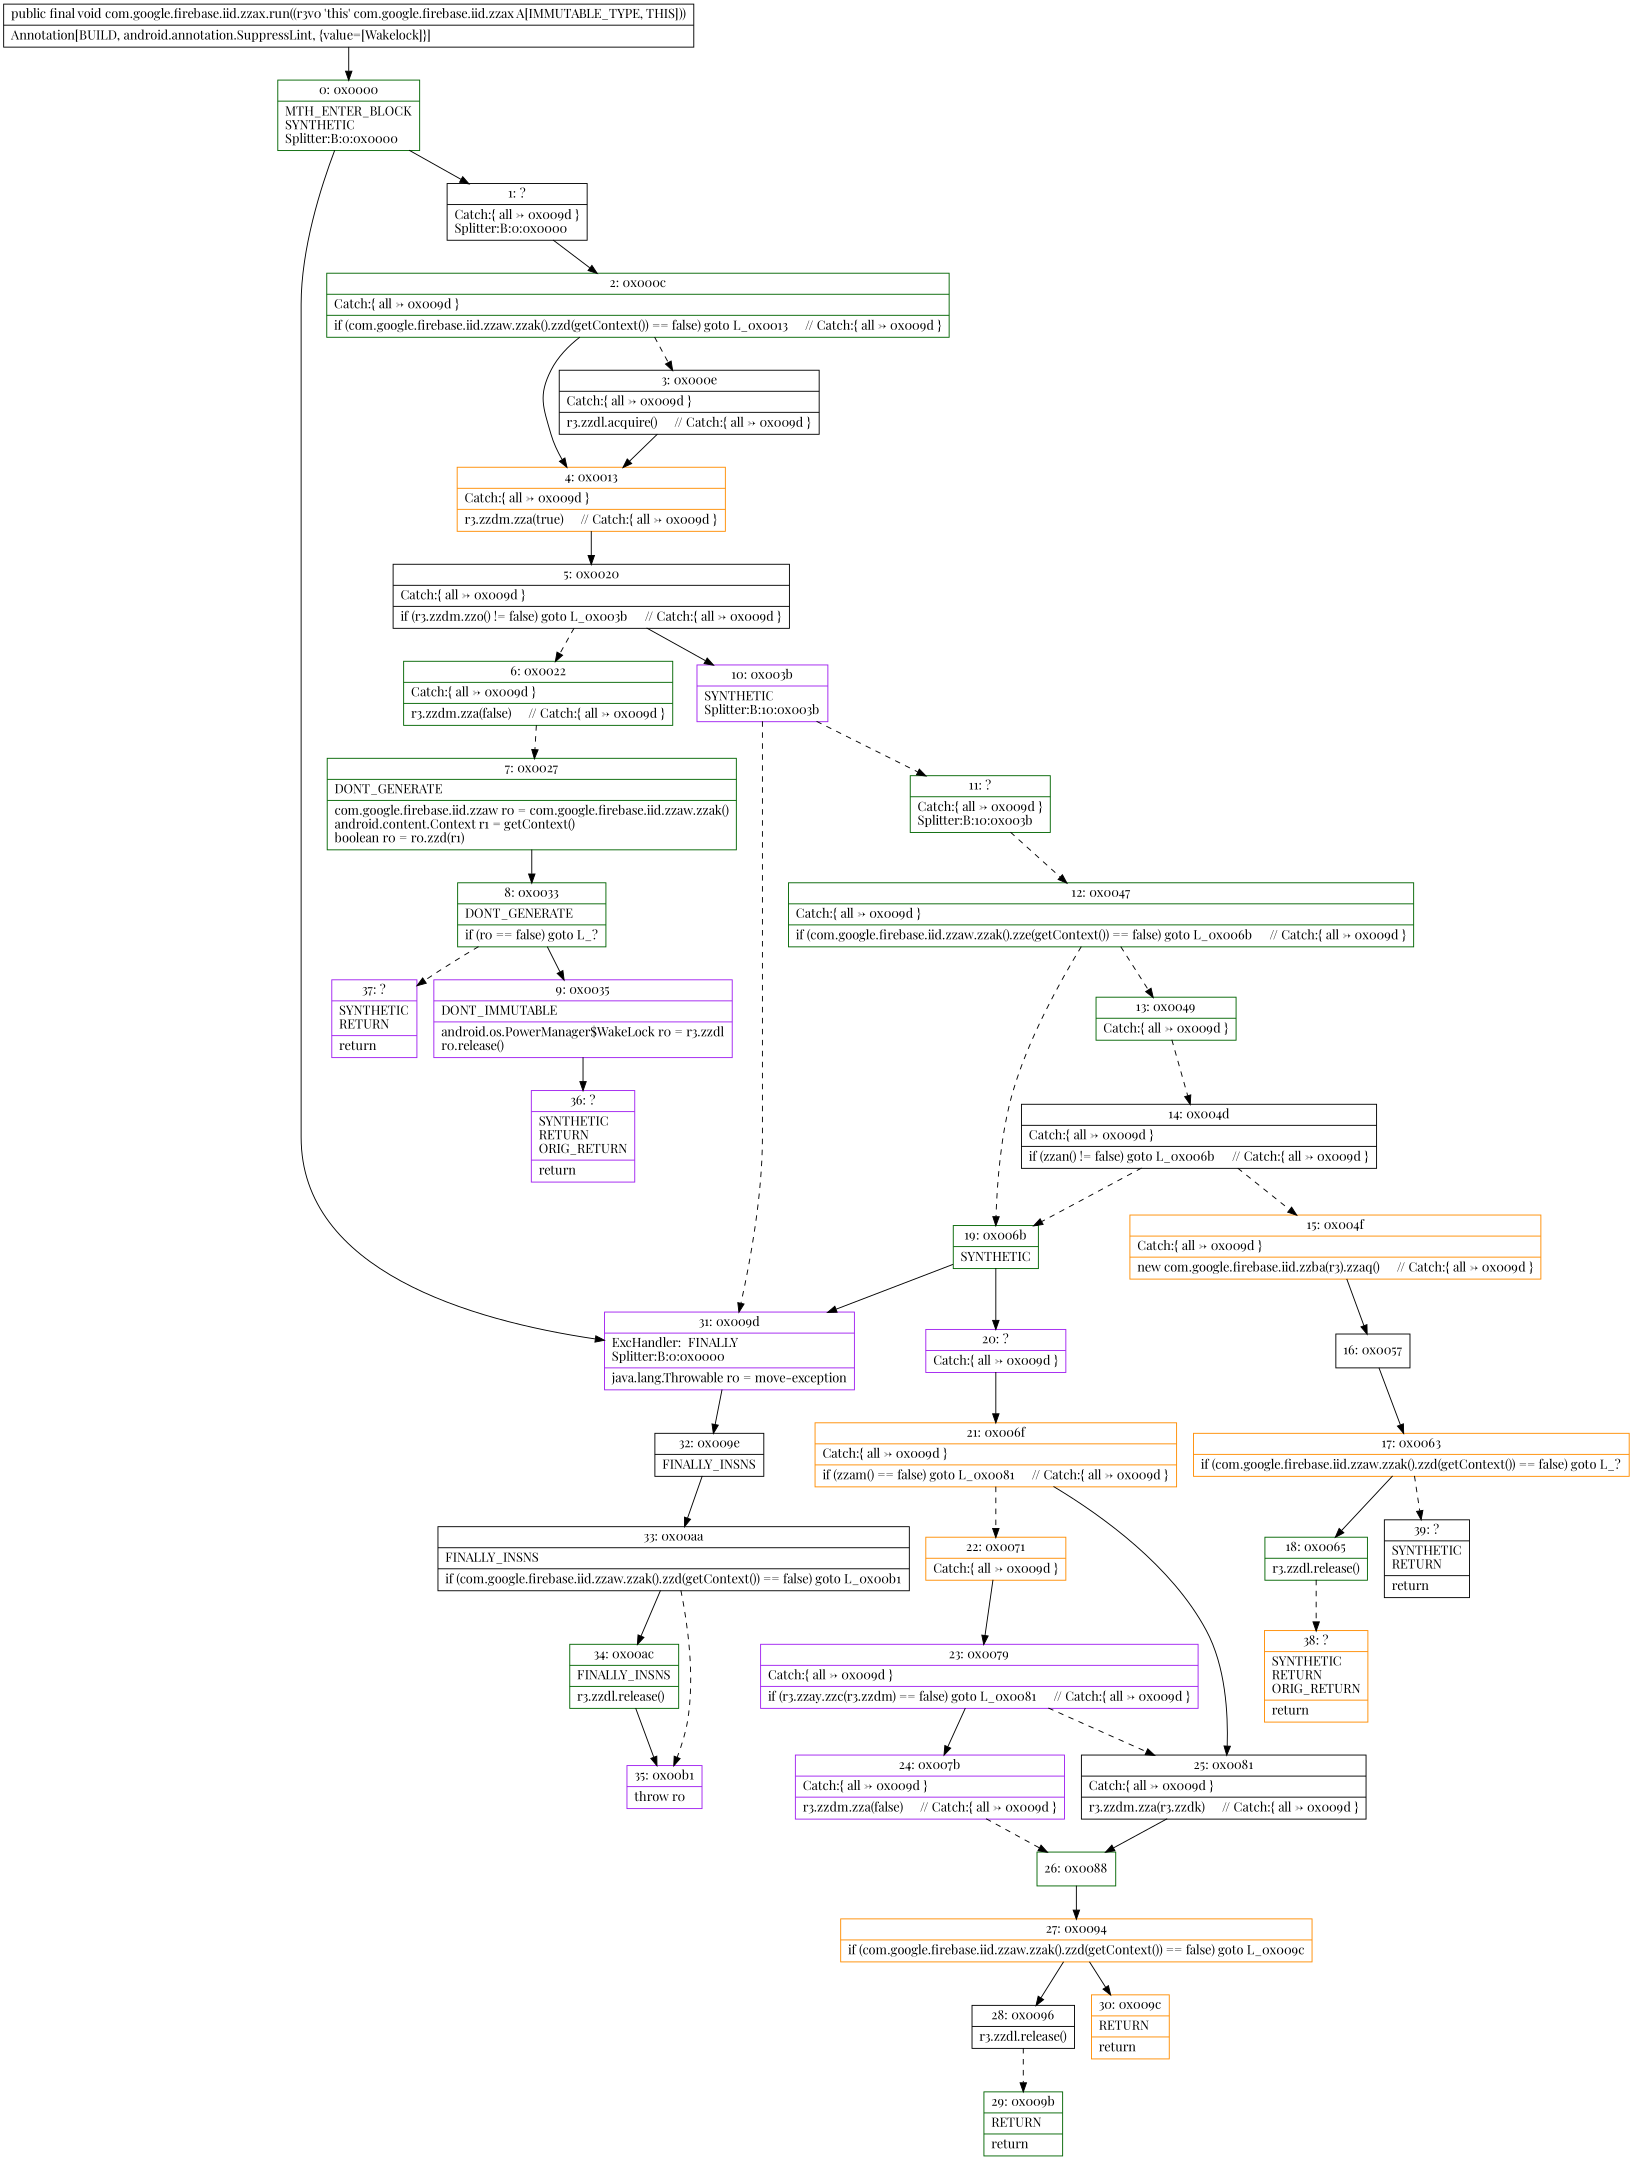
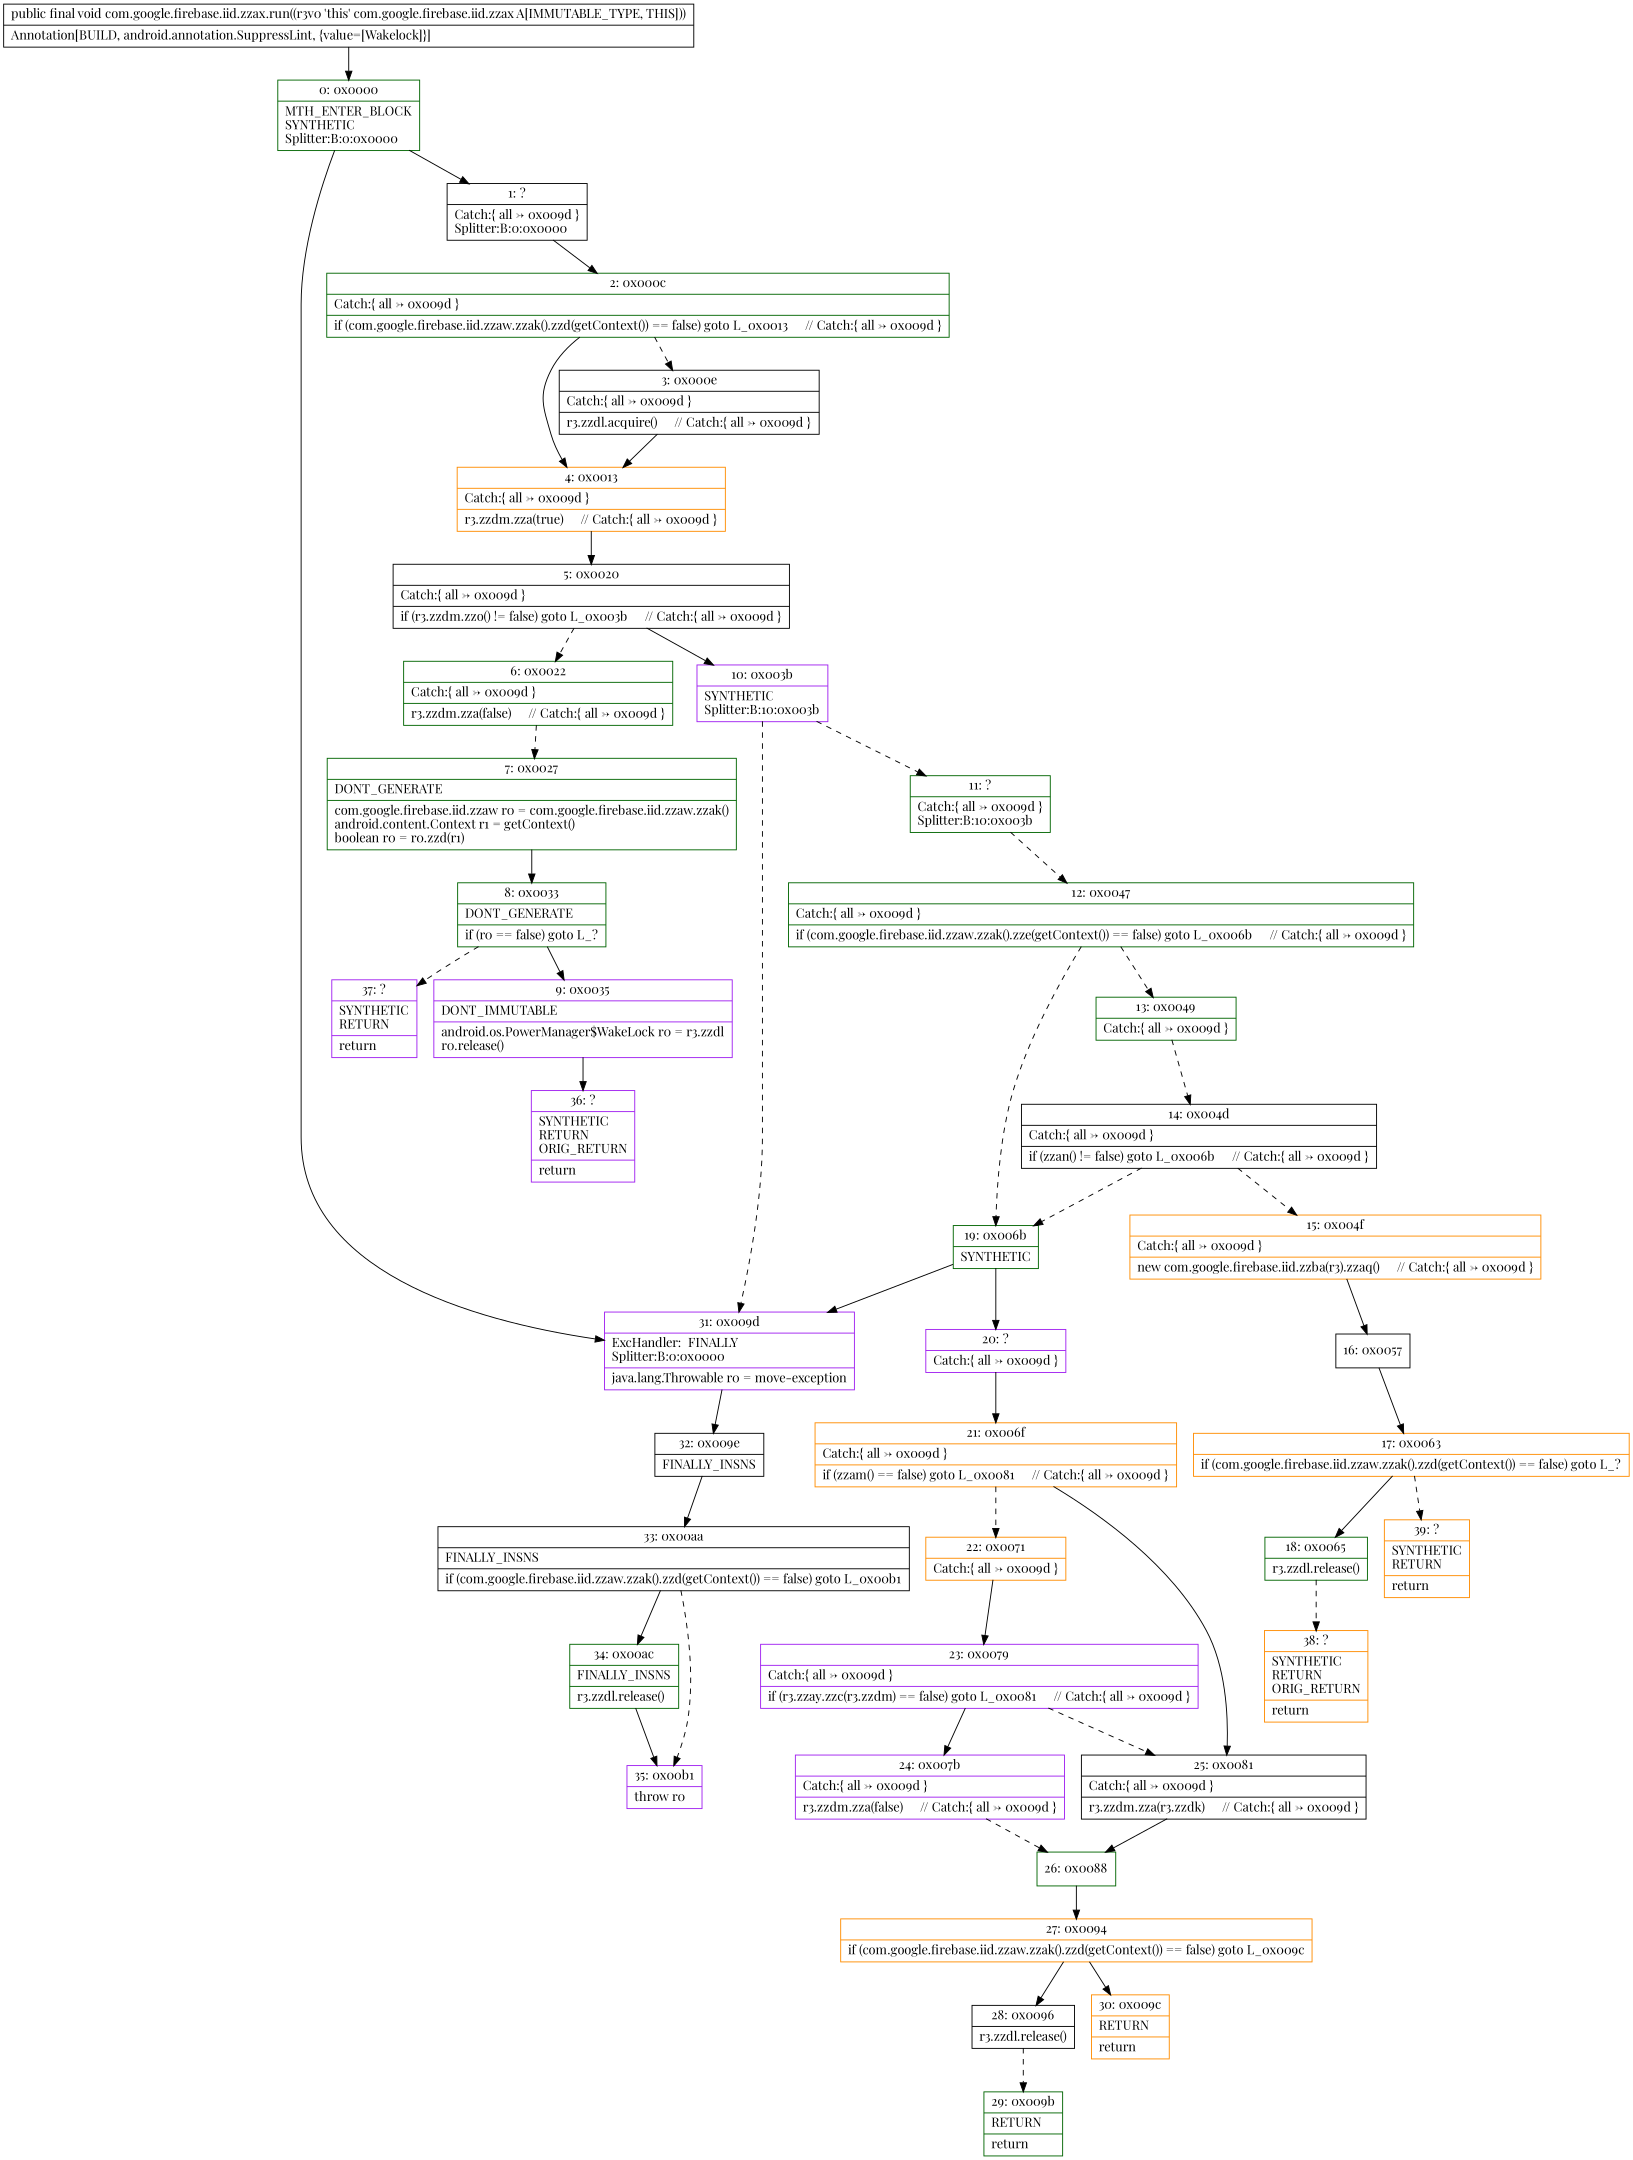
(1427, 1559) -> (1427, 1559)
